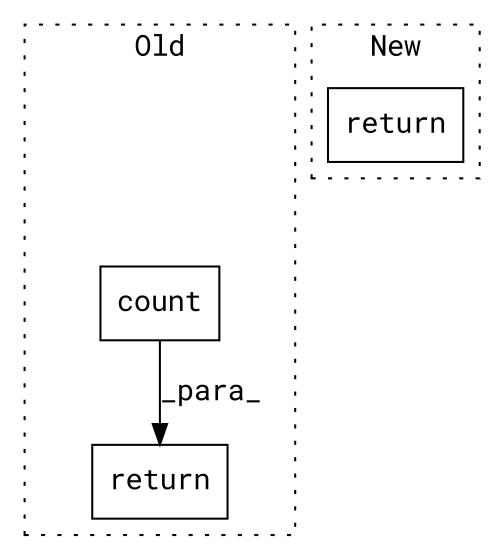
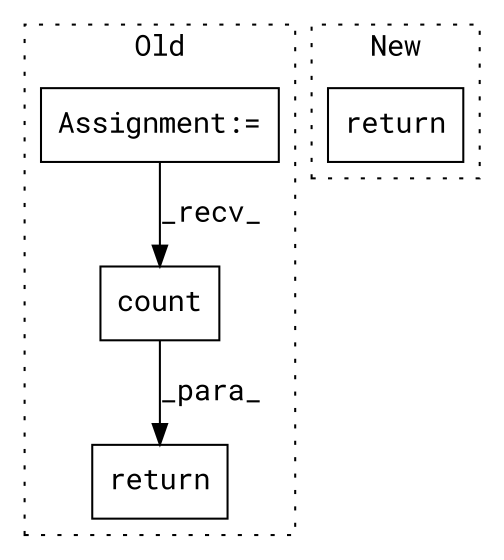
none -> (160, 125)
